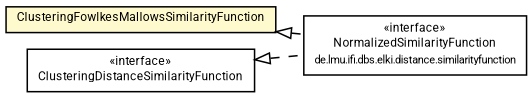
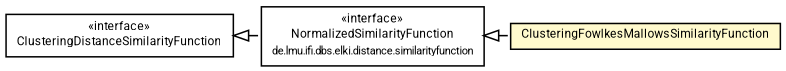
(297, 34) -> (505, 36)
